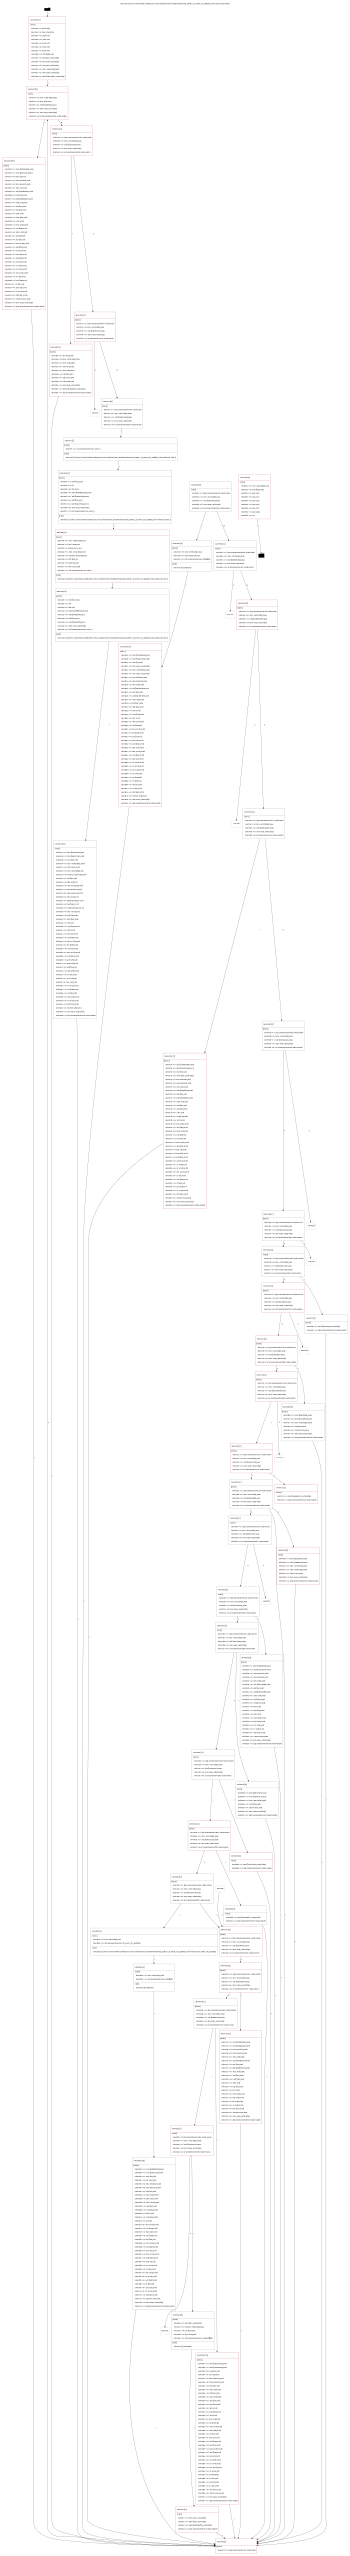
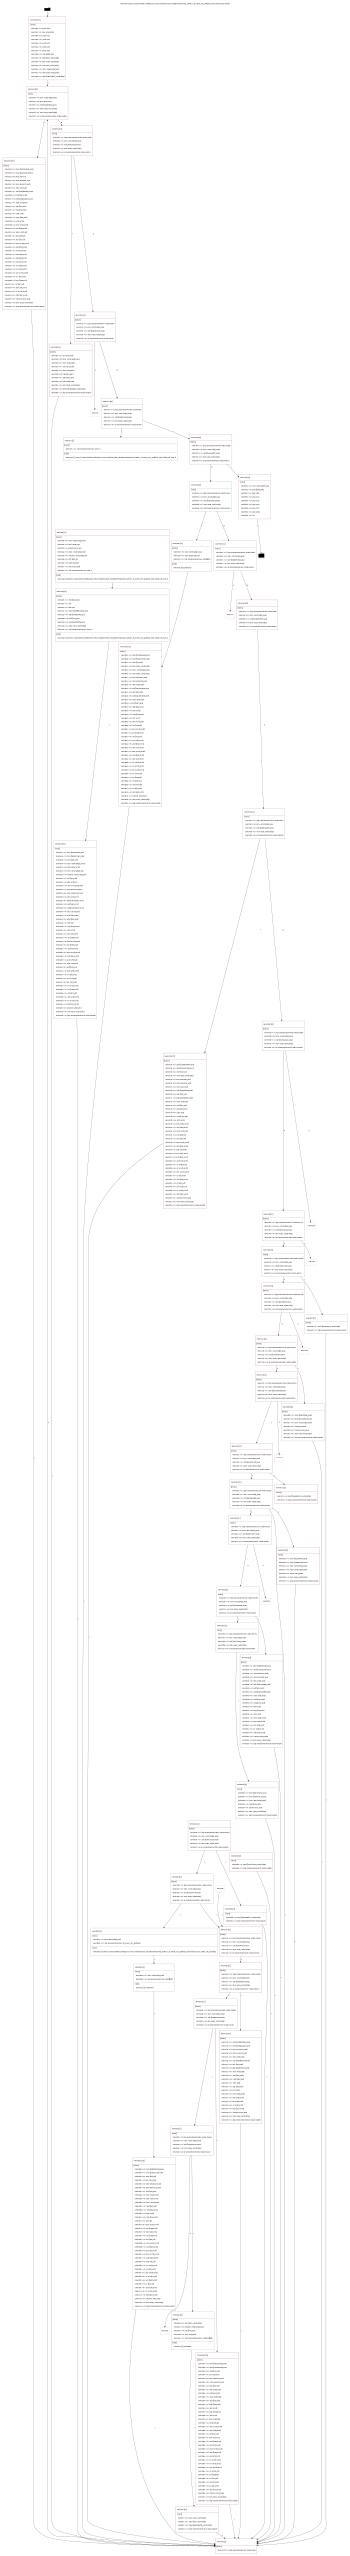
none -> (211, 449)
(115, 497) -> none
(236, 824) -> none
(213, 1764) -> none
